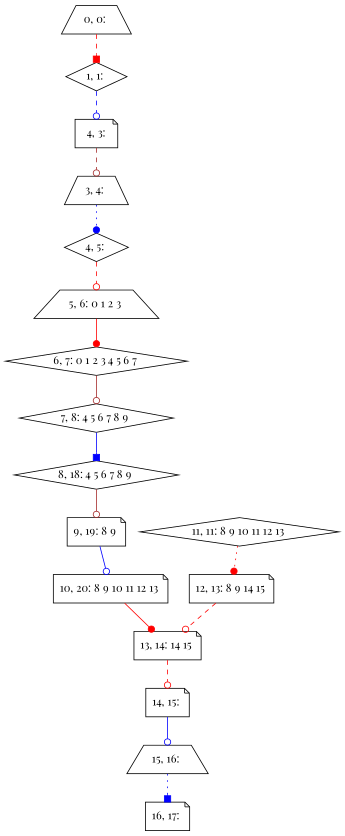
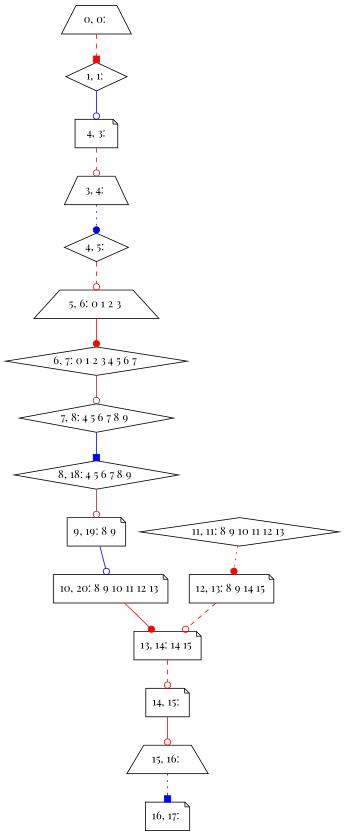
(96, 102) -> (96, 102)
(168, 728) -> (168, 728)
